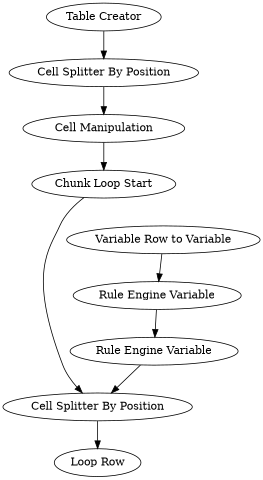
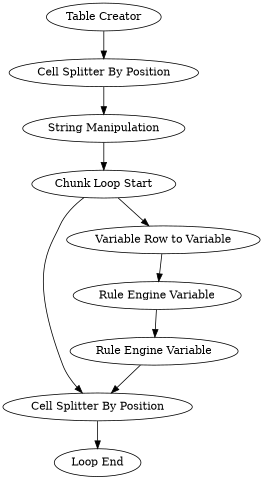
(104, 128) -> (104, 128)
none -> (131, 209)
(98, 463) -> (98, 463)
